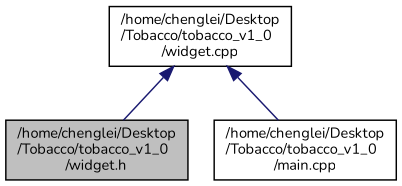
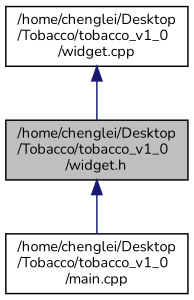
(258, 99) -> (97, 214)
